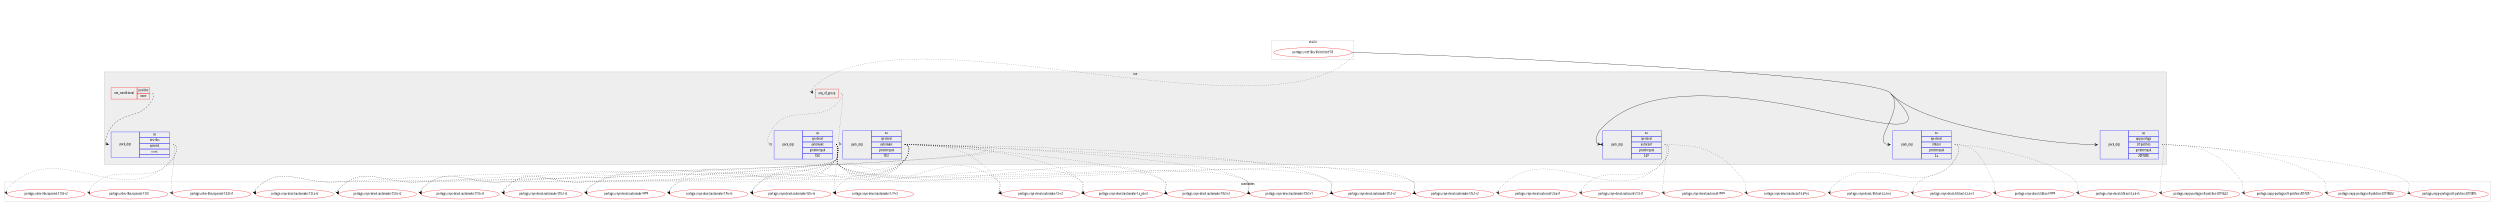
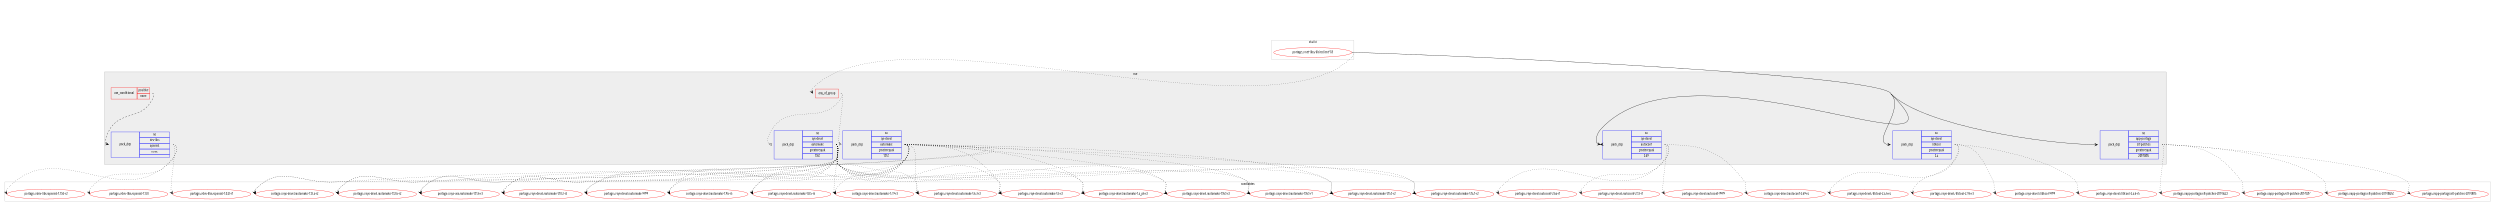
(460, 194) -> (460, 194)
none -> (958, 194)
(1952, 194) -> (1952, 194)
